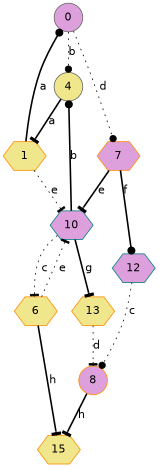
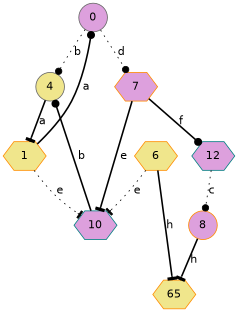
(39, 261) -> none
(93, 311) -> none
(59, 450) -> (174, 294)
